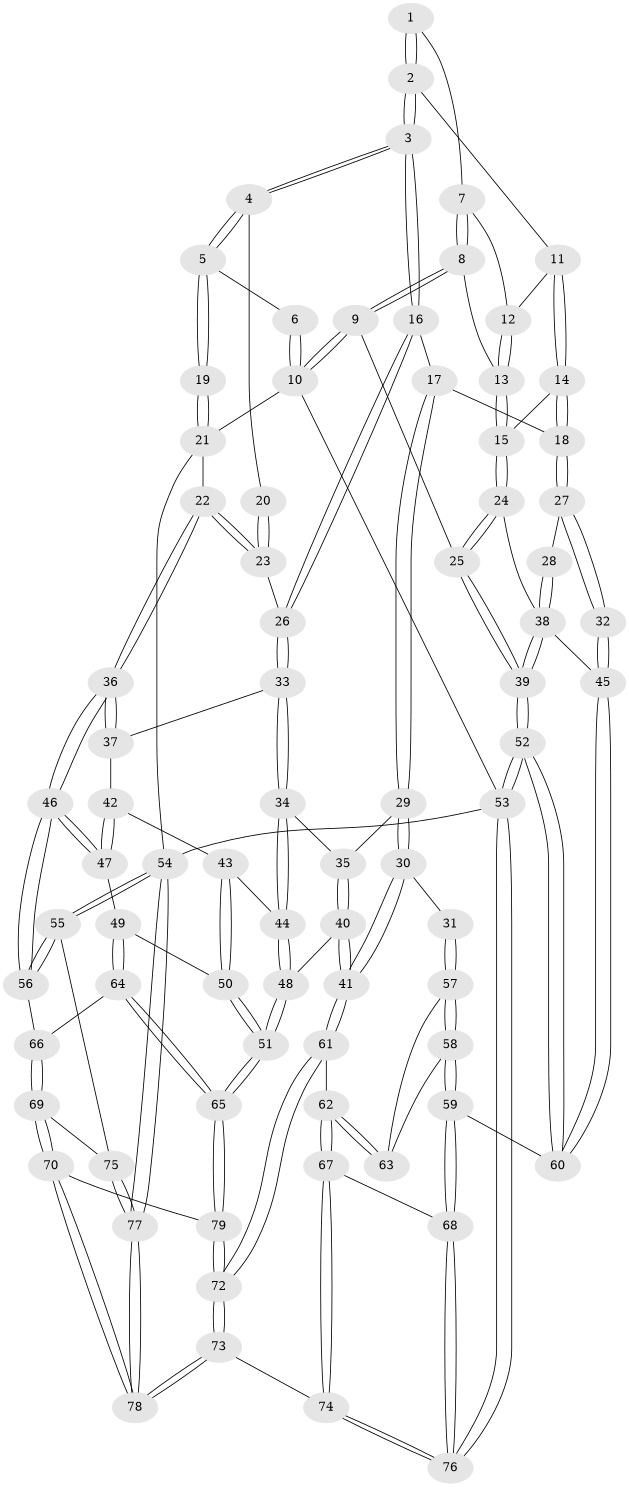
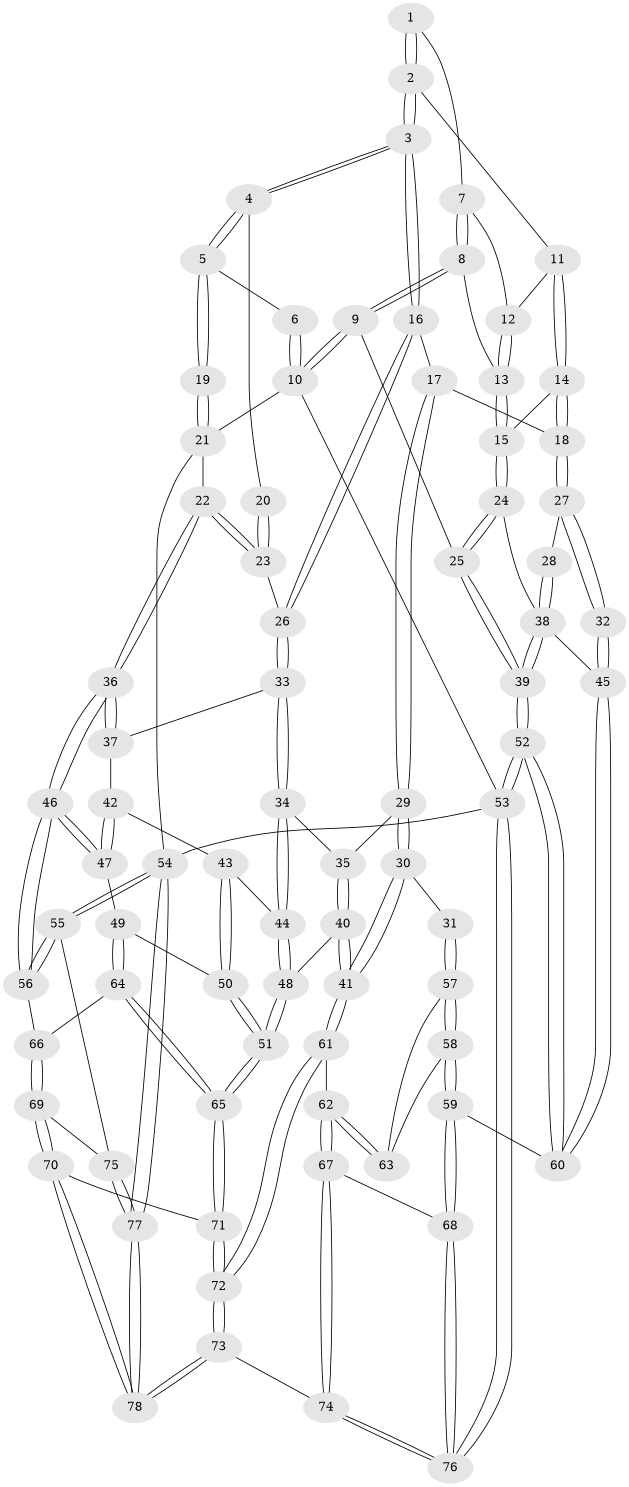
(219, 1226) -> (219, 1226)
